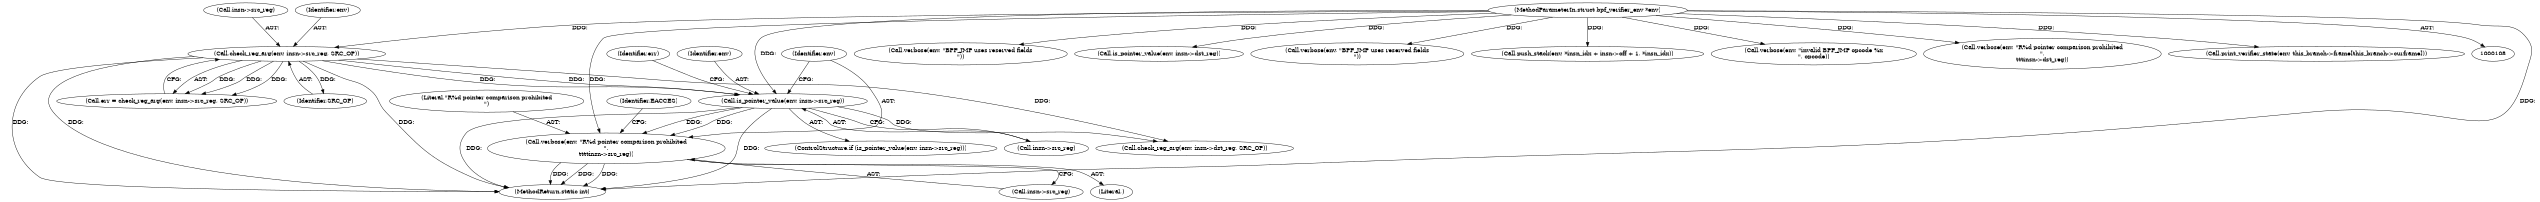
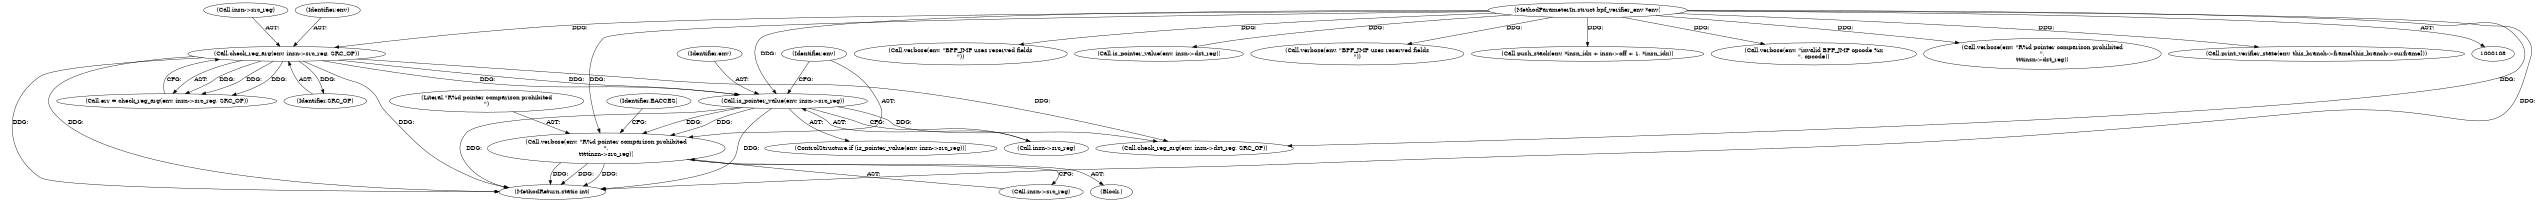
(638, 54) -> none
none -> (2341, 100)
(1111, 192) -> (1111, 192)
